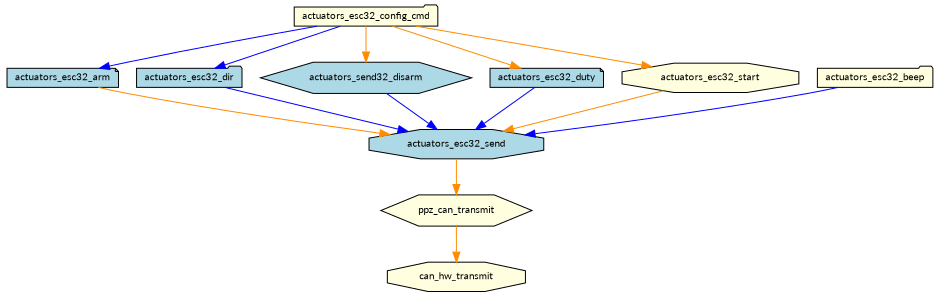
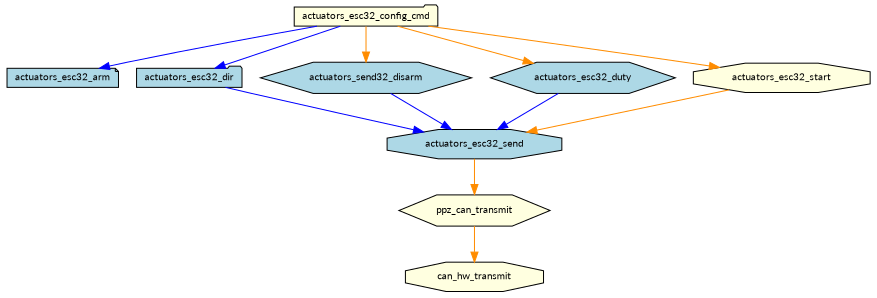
(547, 78) -> (583, 78)
(875, 78) -> none
(239, 113) -> none
